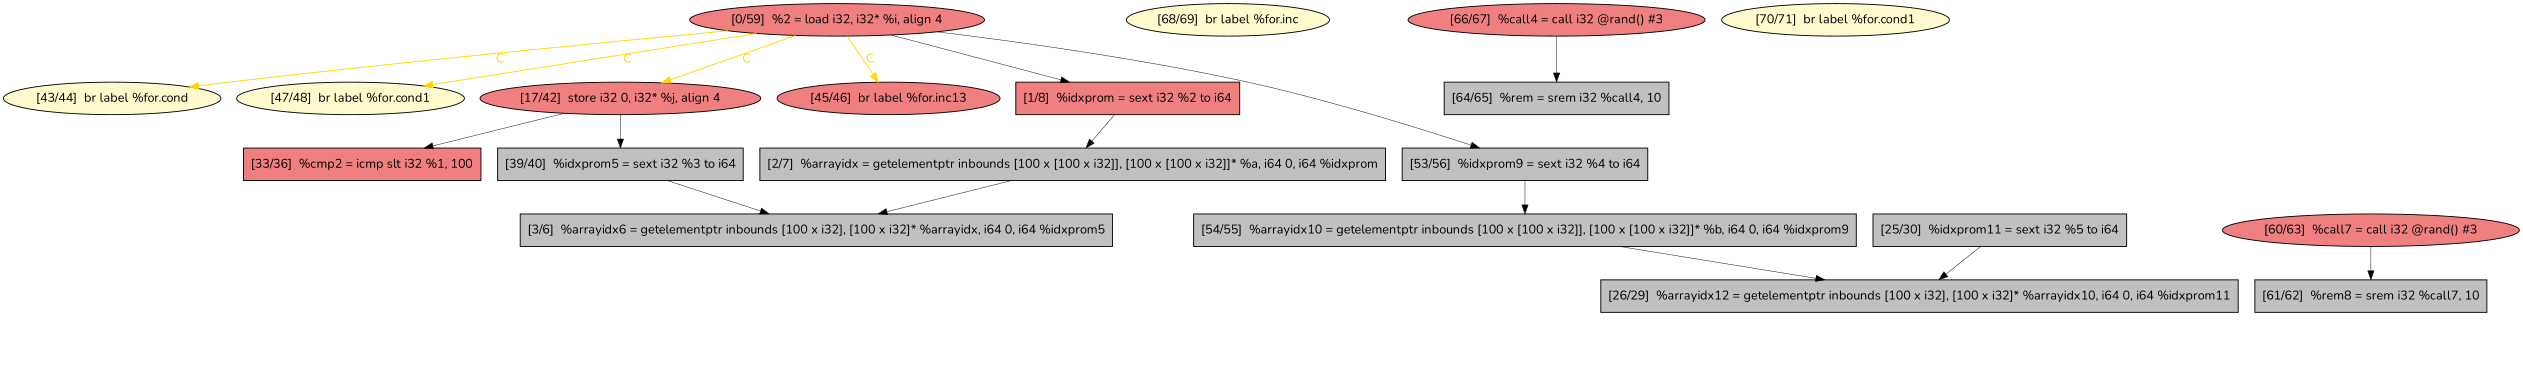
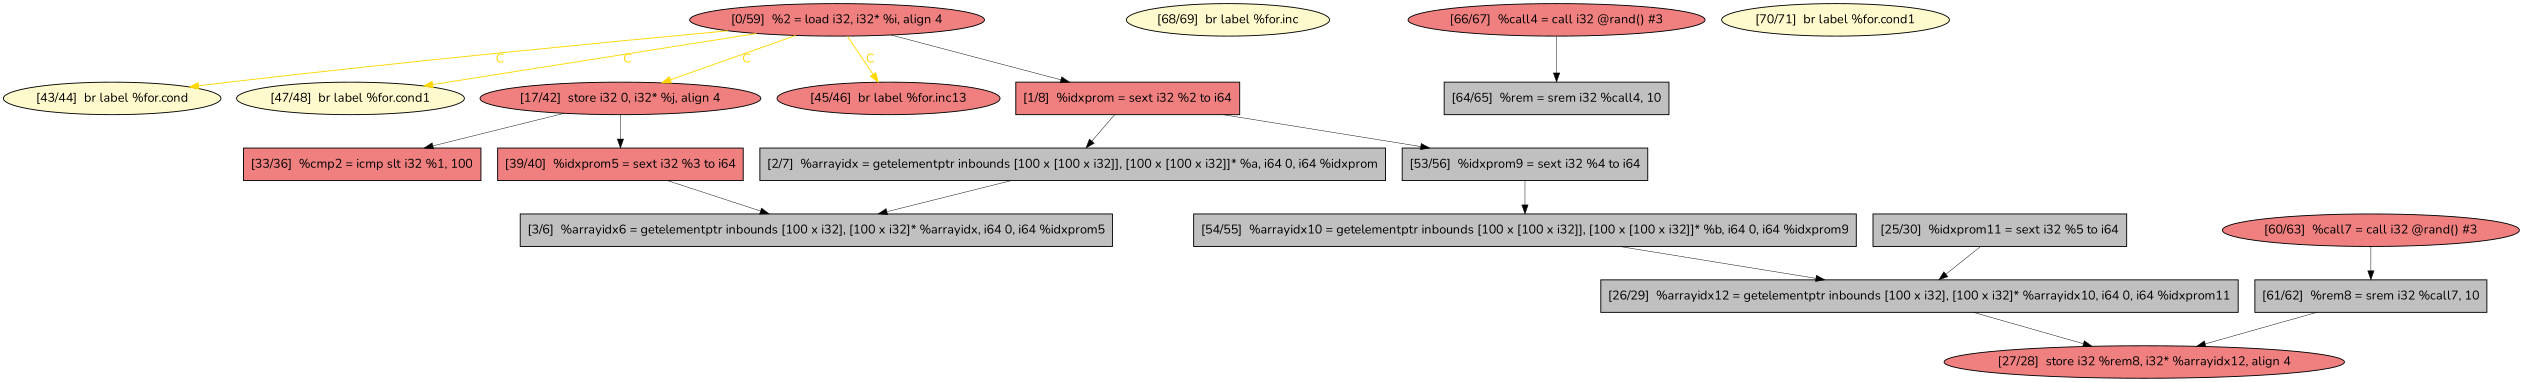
(1207, 74) -> (1322, 131)
(620, 164) -> (620, 164)
none -> (2144, 362)
